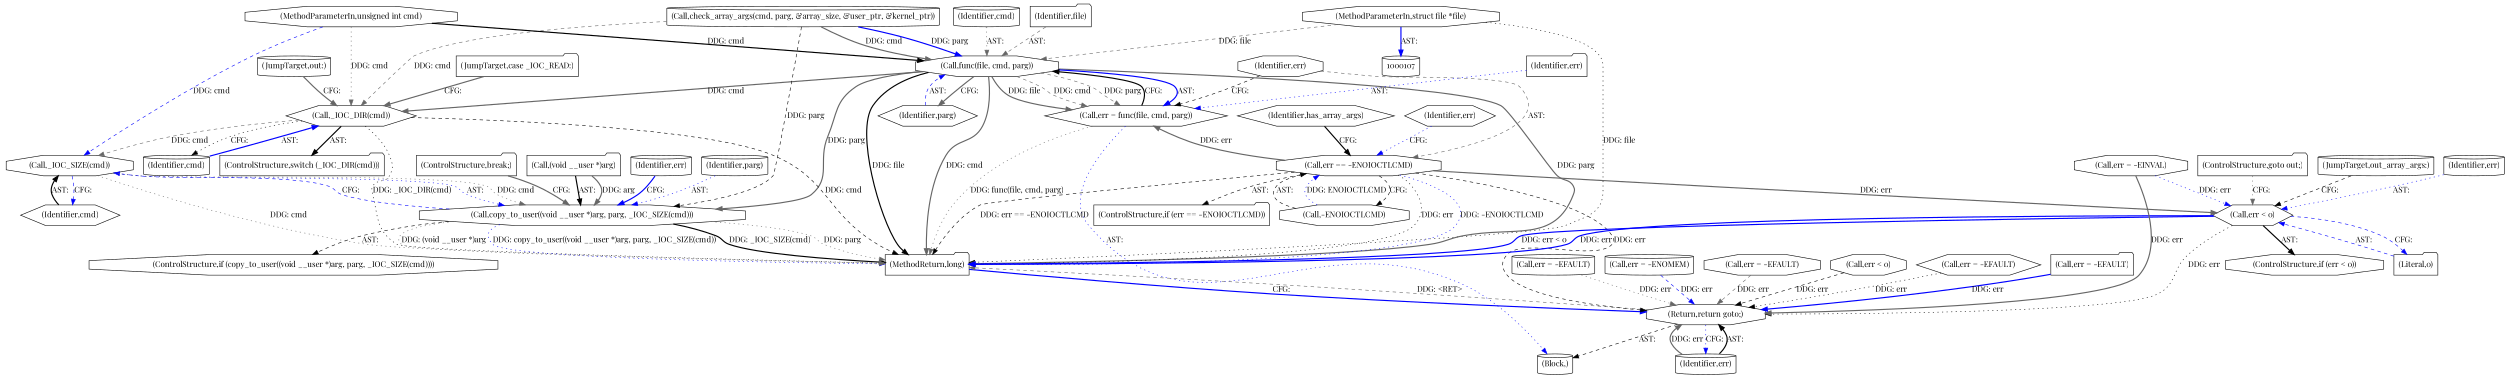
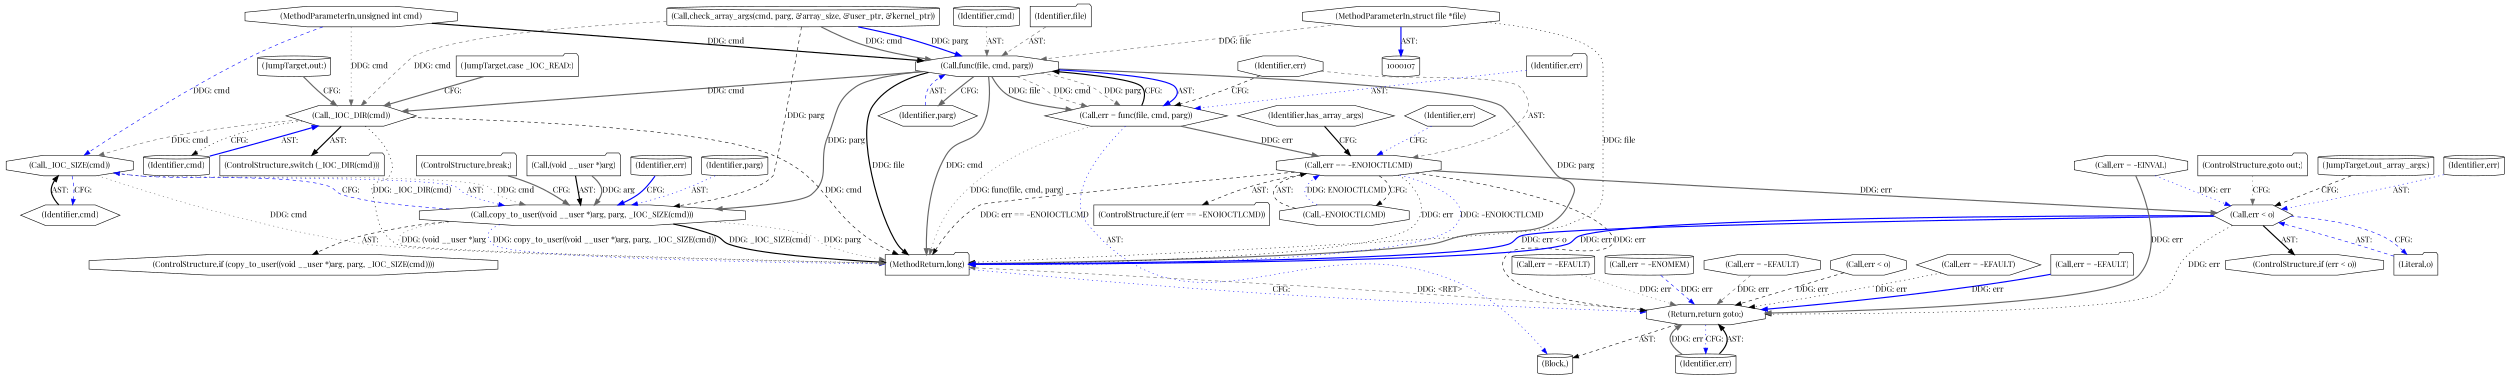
(1220, 150) -> (1247, 141)
(1304, 296) -> (1304, 296)
